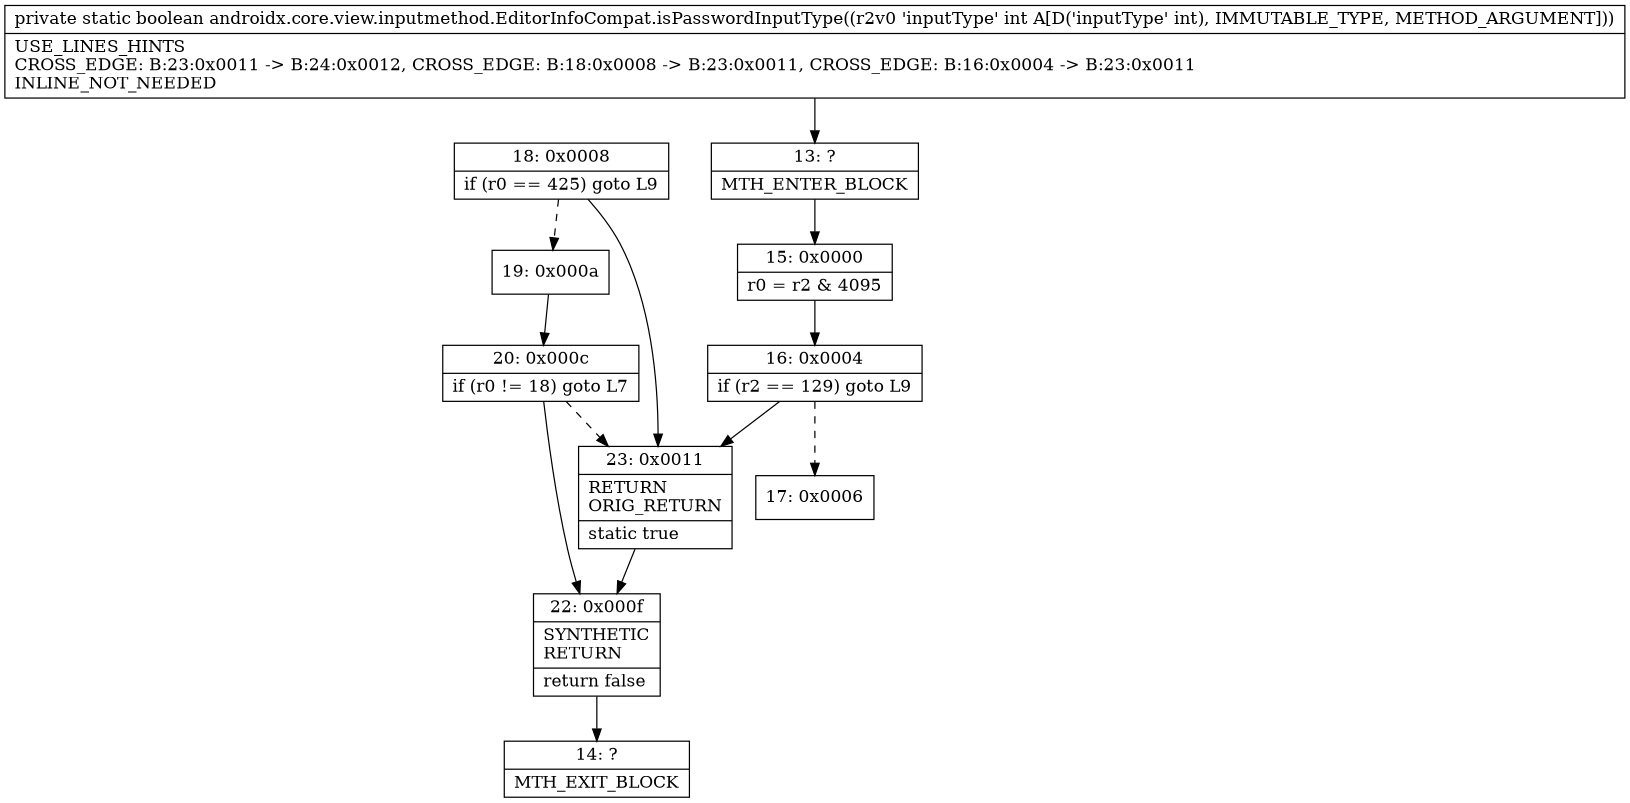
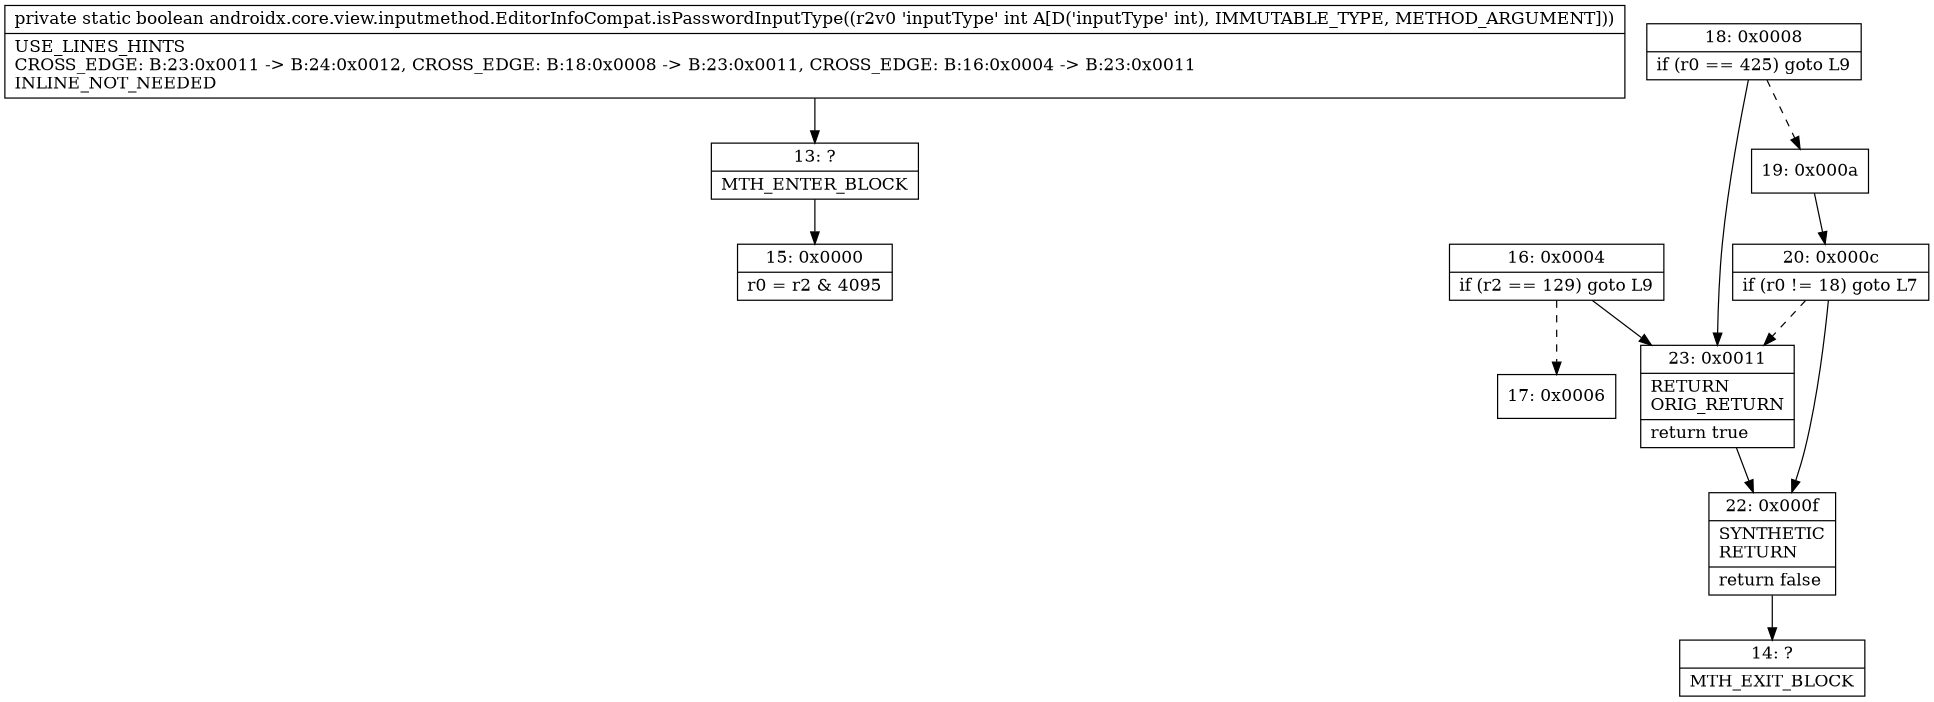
(815, 317) -> none
(634, 534) -> (1700, 433)
